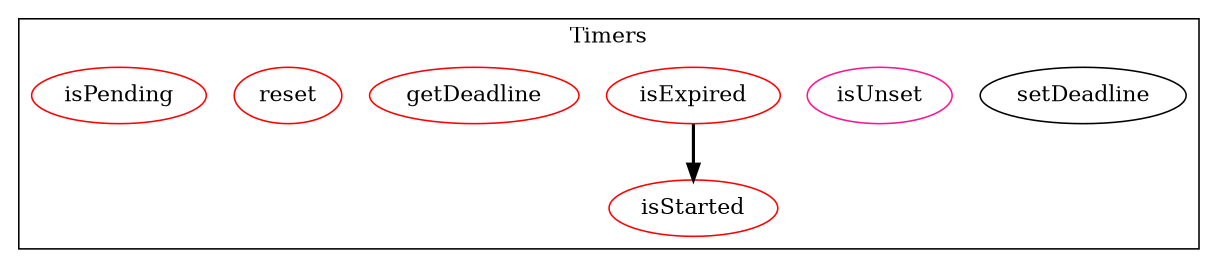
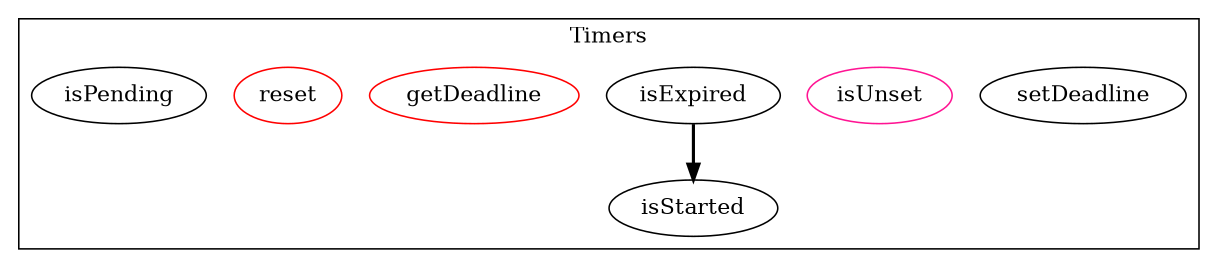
(119, 95) -> (119, 95)
(693, 95) -> (693, 95)
(693, 208) -> (693, 208)
